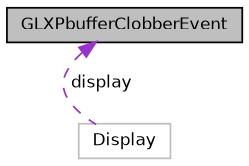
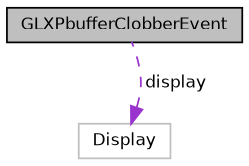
(65, 92) -> (140, 74)
